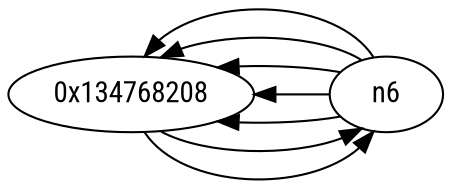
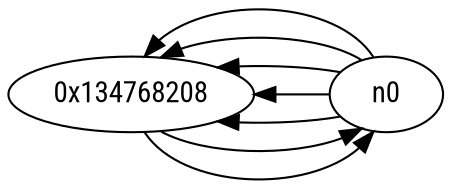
(386, 94) -> (386, 94)
